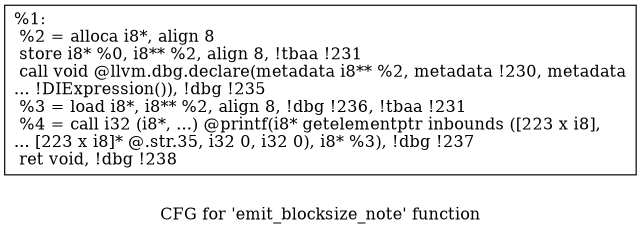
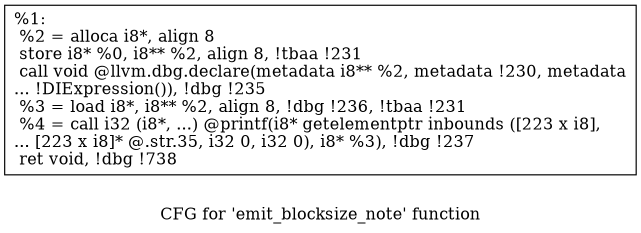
(96, 160) -> (96, 160)
